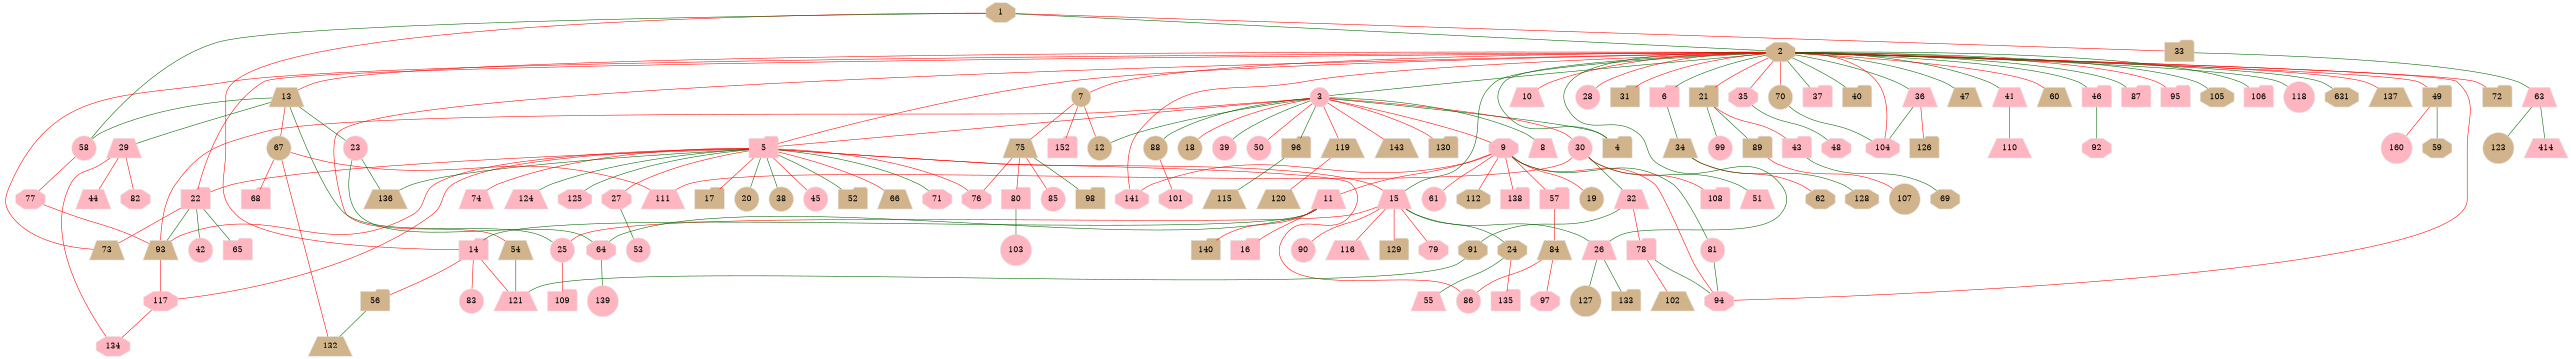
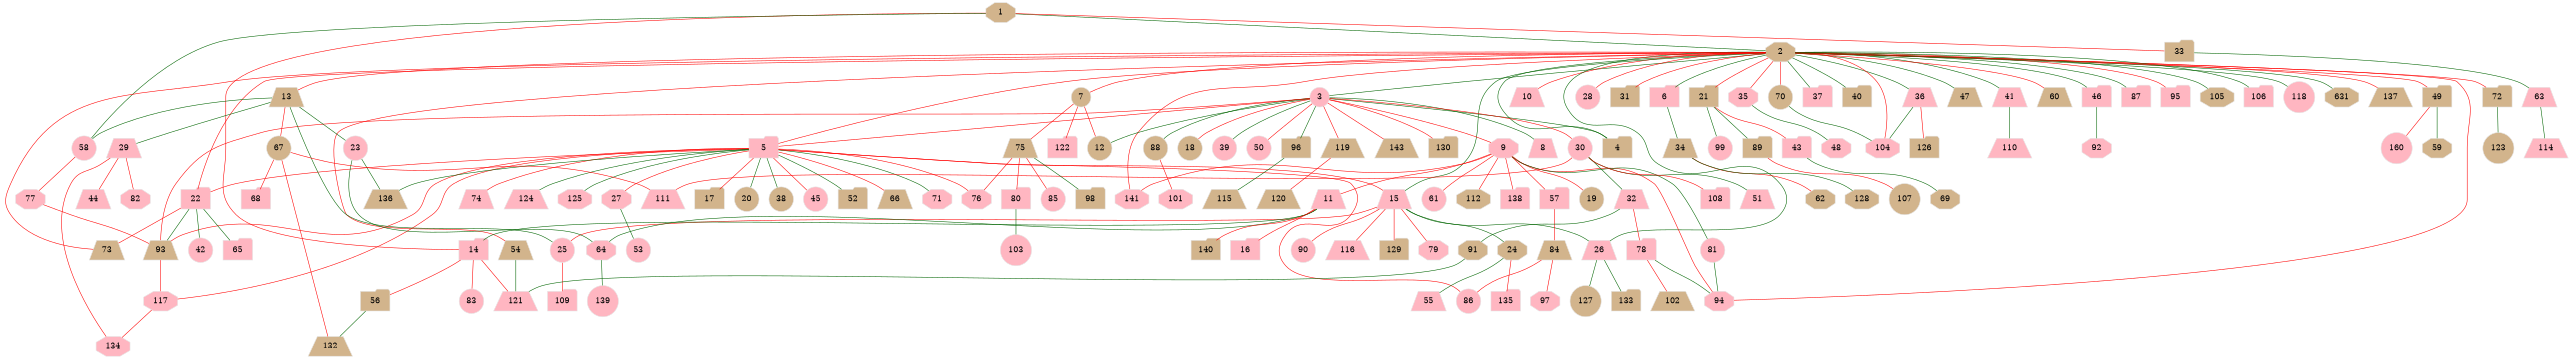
(2520, 121) -> (2498, 120)
(1062, 148) -> (1062, 148)
(2546, 148) -> (2546, 148)
